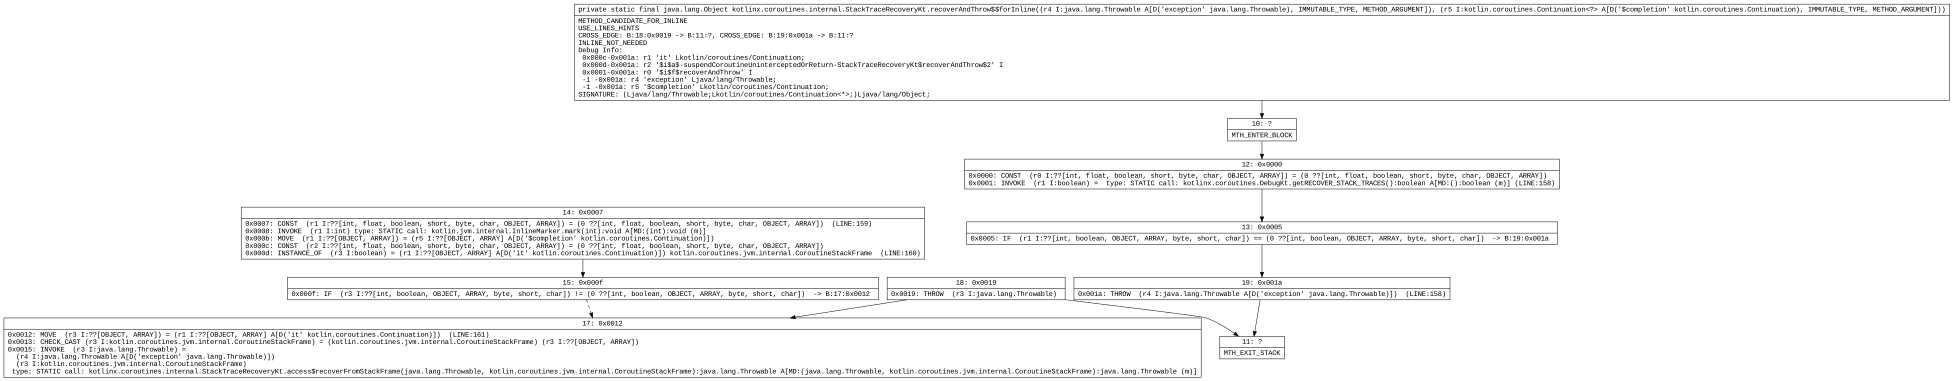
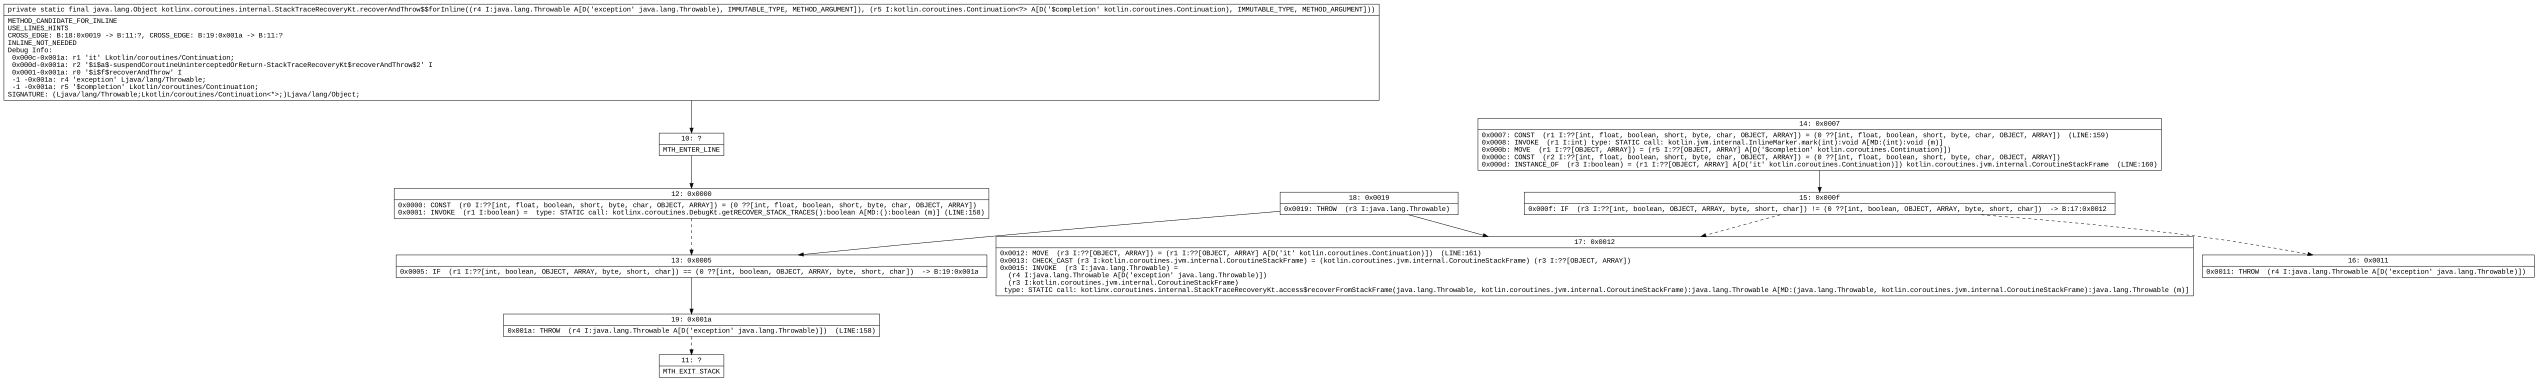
(1262, 135) -> (692, 150)
(1262, 203) -> (692, 234)
none -> (2368, 266)
(1152, 310) -> (1042, 232)
(1257, 316) -> (692, 343)
